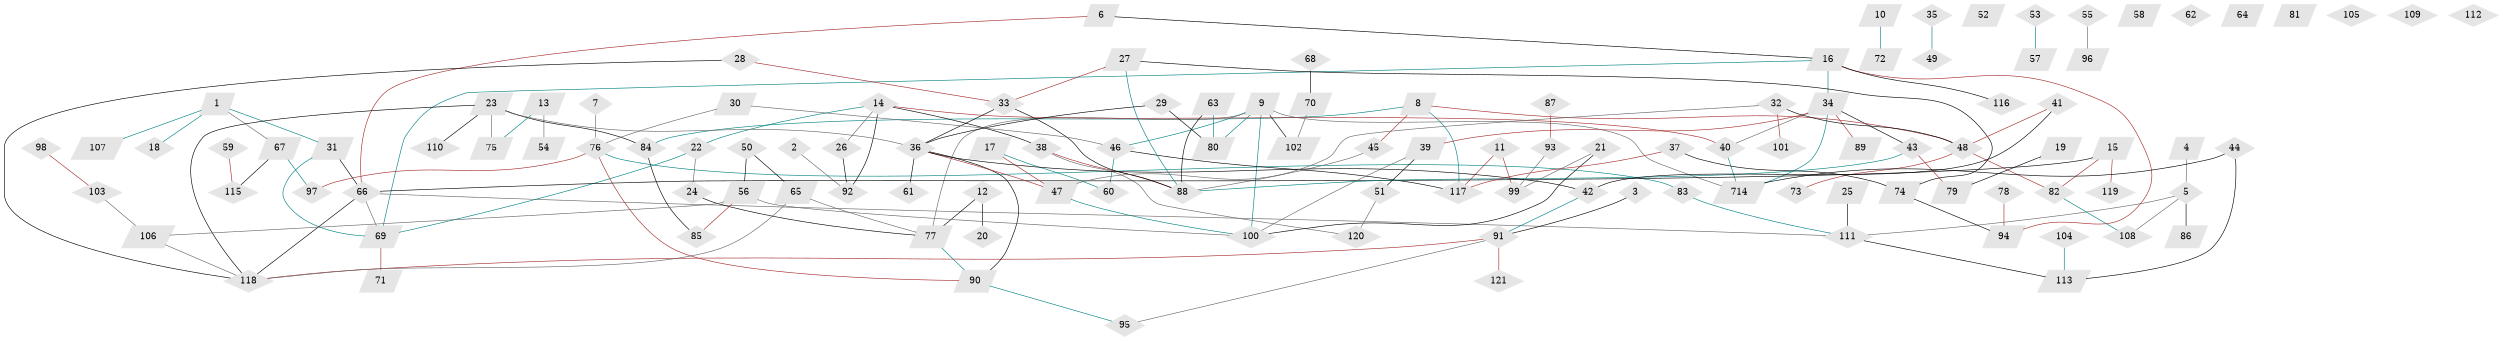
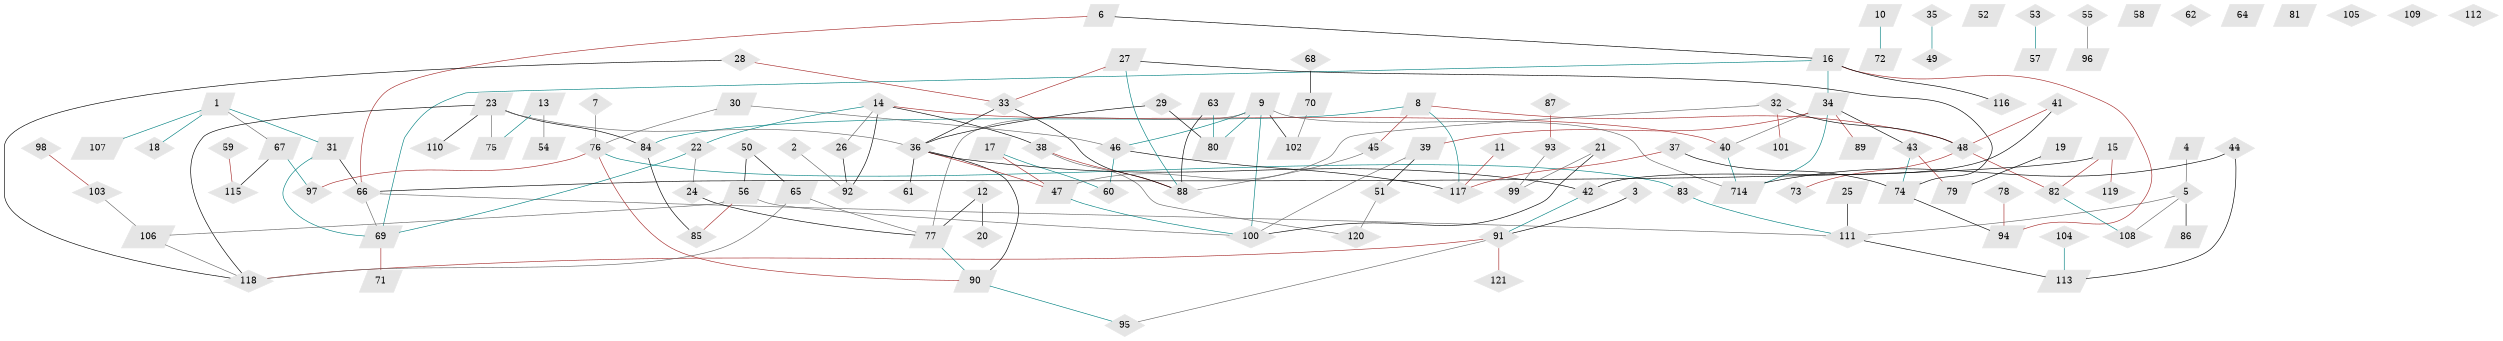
(1507, 171) -> none
(1552, 178) -> (1906, 170)
(306, 237) -> none
